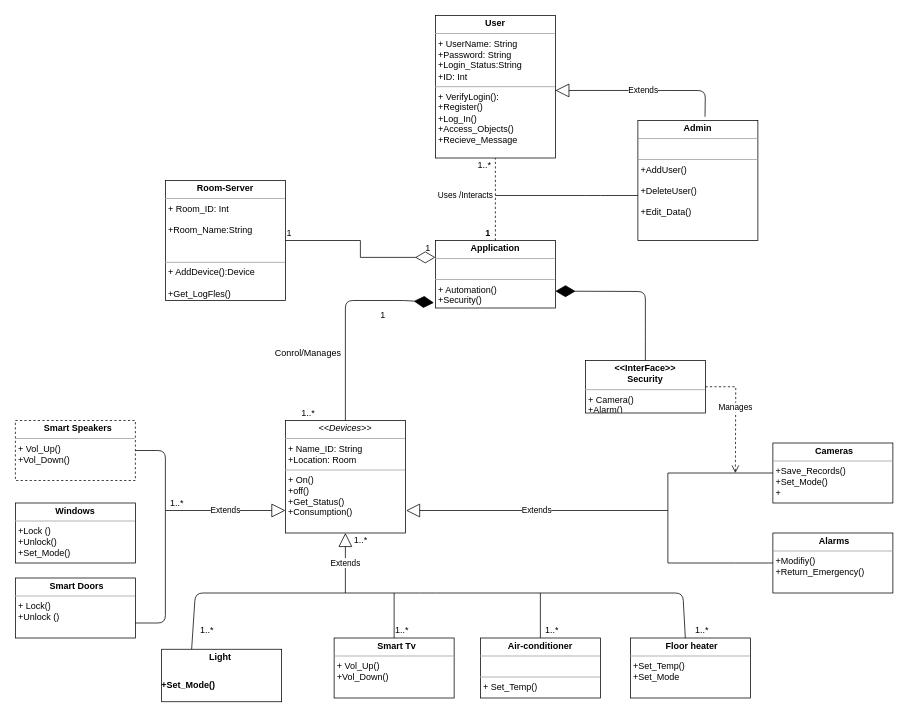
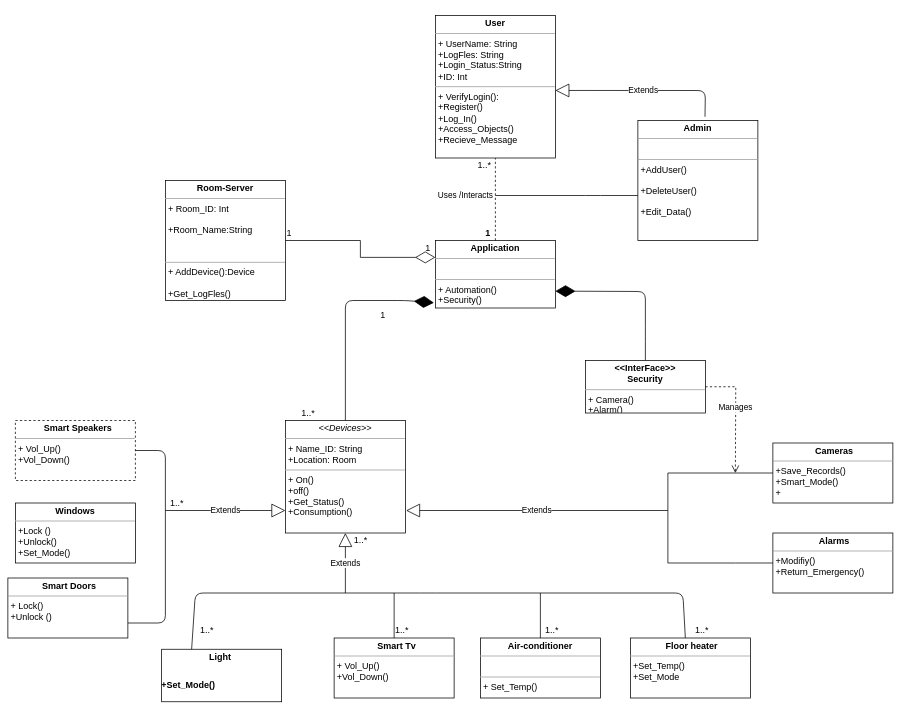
(482, 69) -> (482, 69)
(308, 353) -> none
(811, 464) -> (811, 464)
(75, 608) -> (68, 608)
